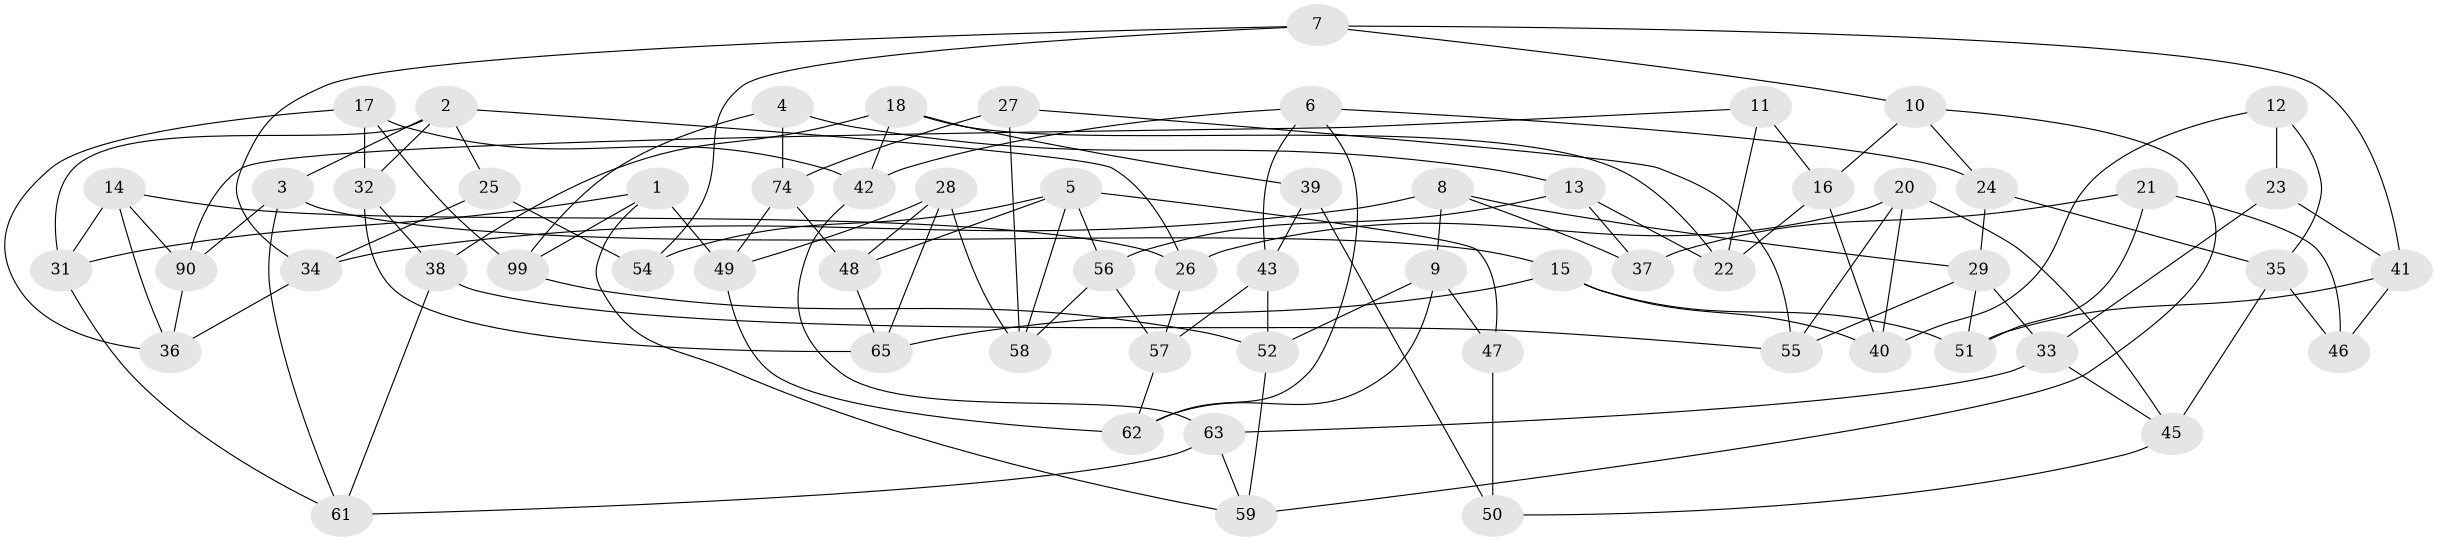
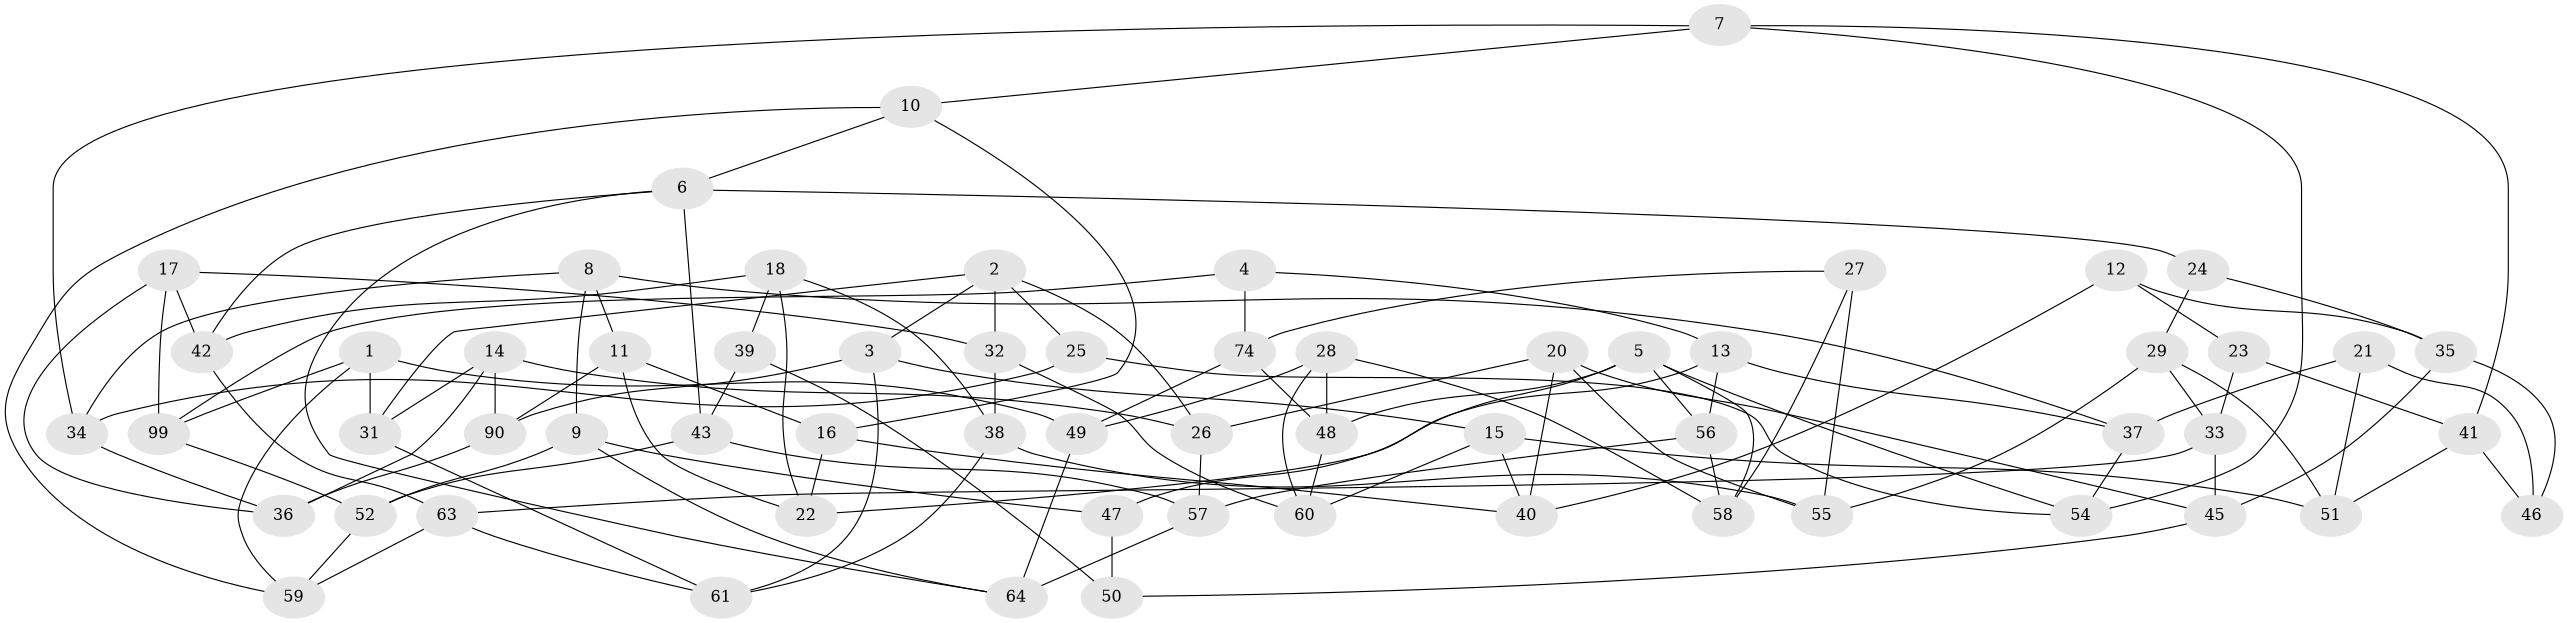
(1951, 148) -> (797, 148)
(1781, 246) -> (609, 321)
(882, 352) -> (1305, 516)
(1133, 434) -> (1017, 598)
none -> (2111, 469)
